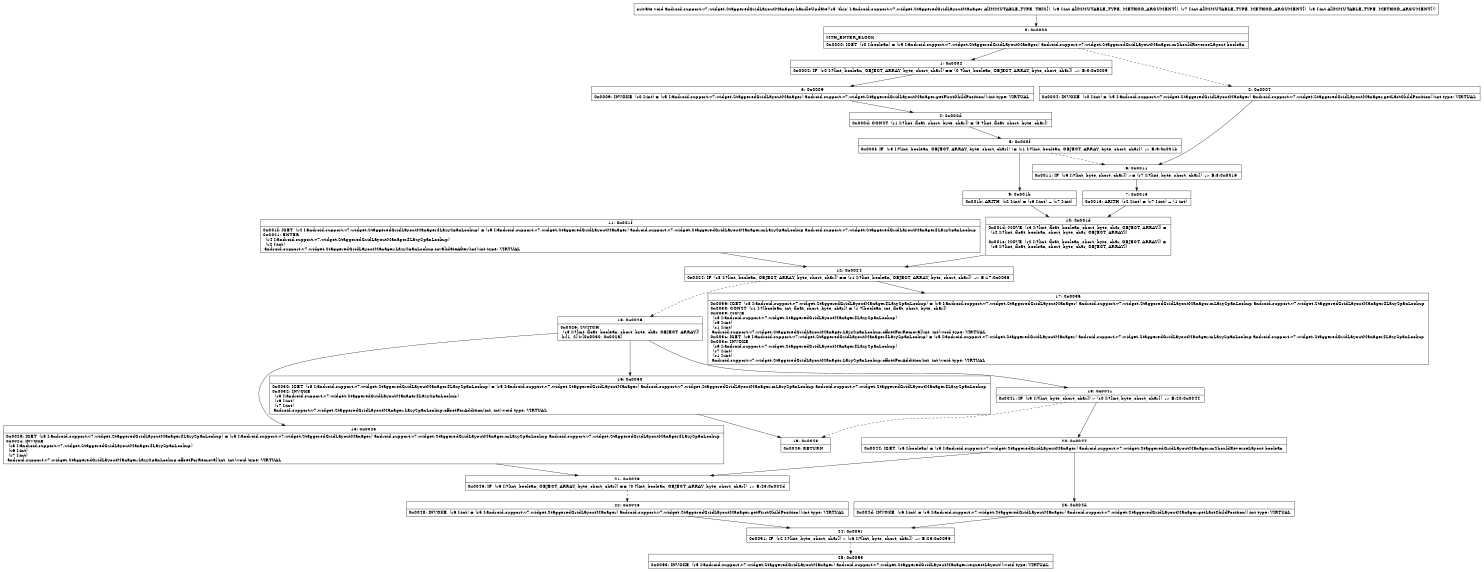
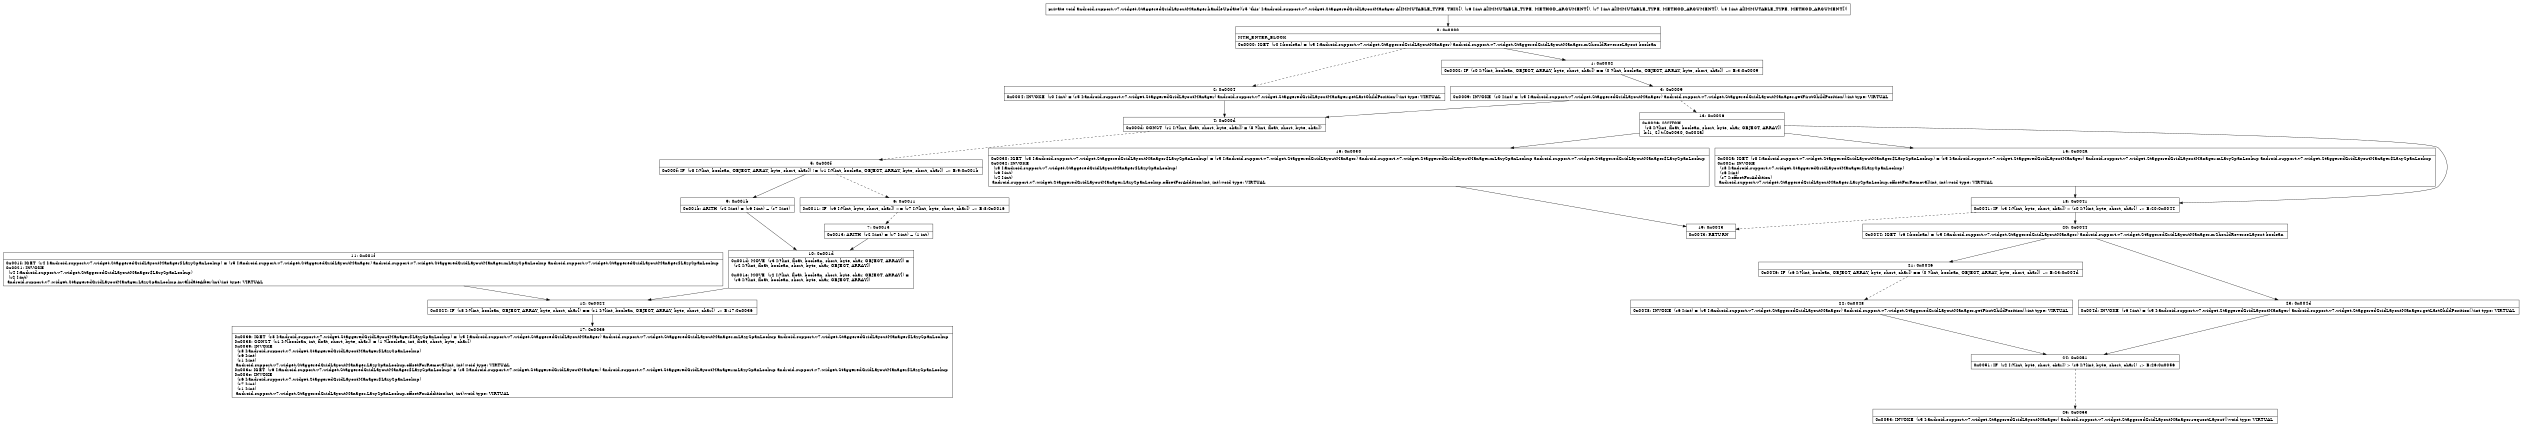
(984, 132) -> (1016, 145)
(1210, 136) -> (1225, 107)
(1137, 183) -> (893, 217)
(283, 235) -> (27, 268)
(705, 293) -> (1687, 106)
(729, 313) -> (255, 346)
(283, 406) -> (1002, 178)
(17, 455) -> (1745, 178)
(536, 470) -> (2075, 190)
